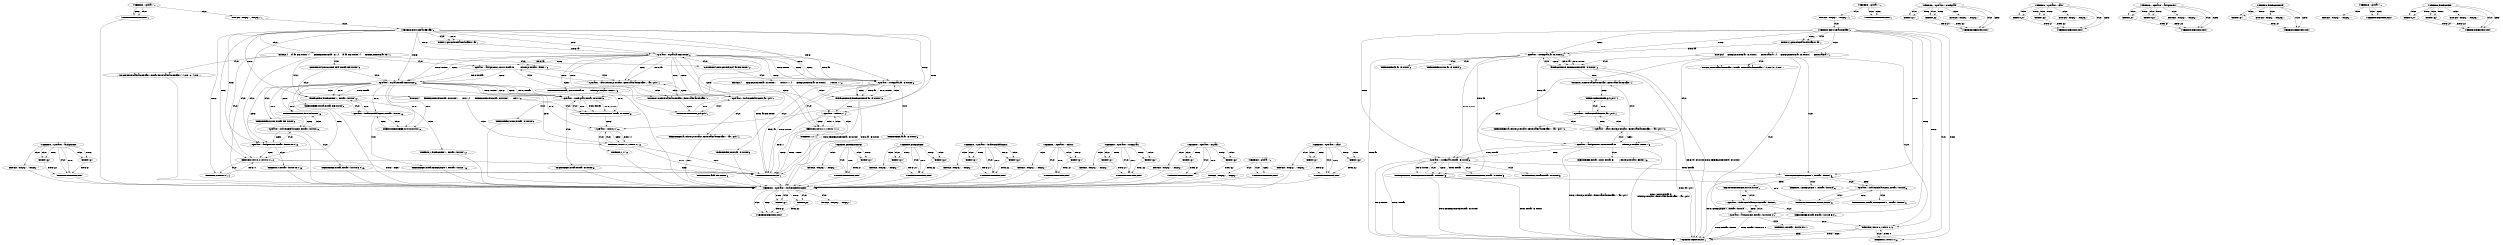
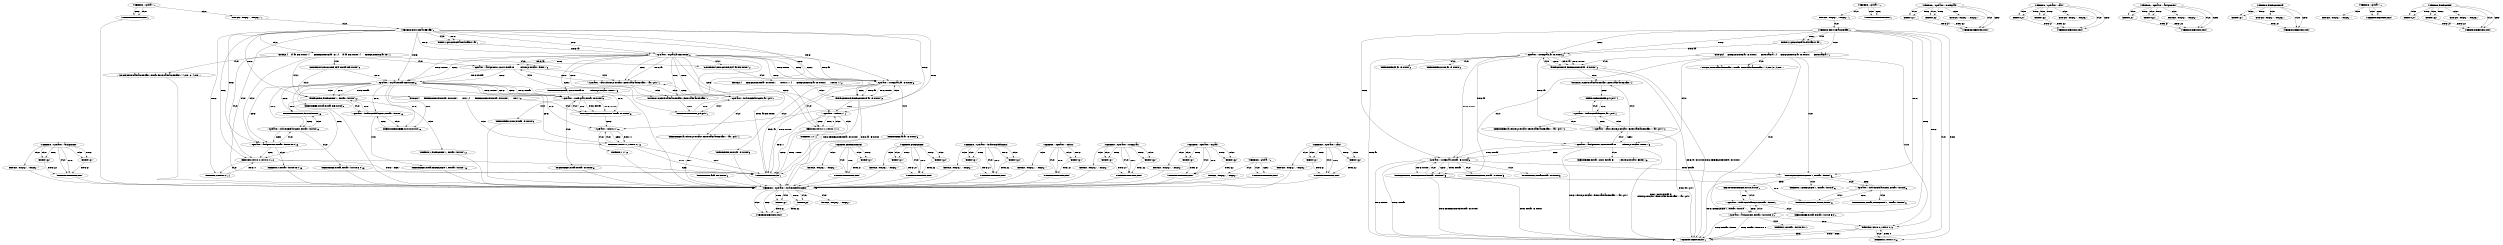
(700, 61) -> (706, 59)
(377, 75) -> (377, 75)
(275, 121) -> none
